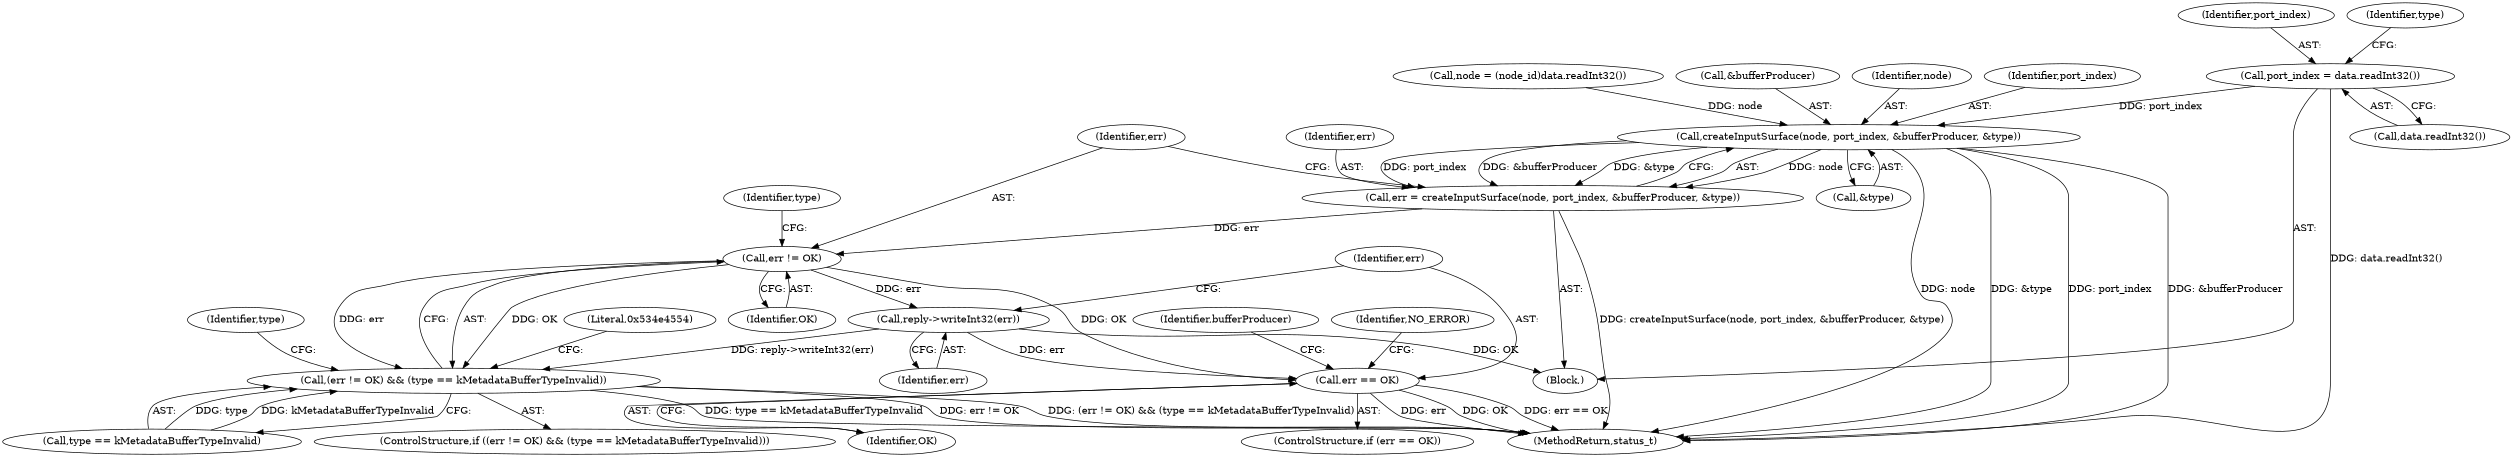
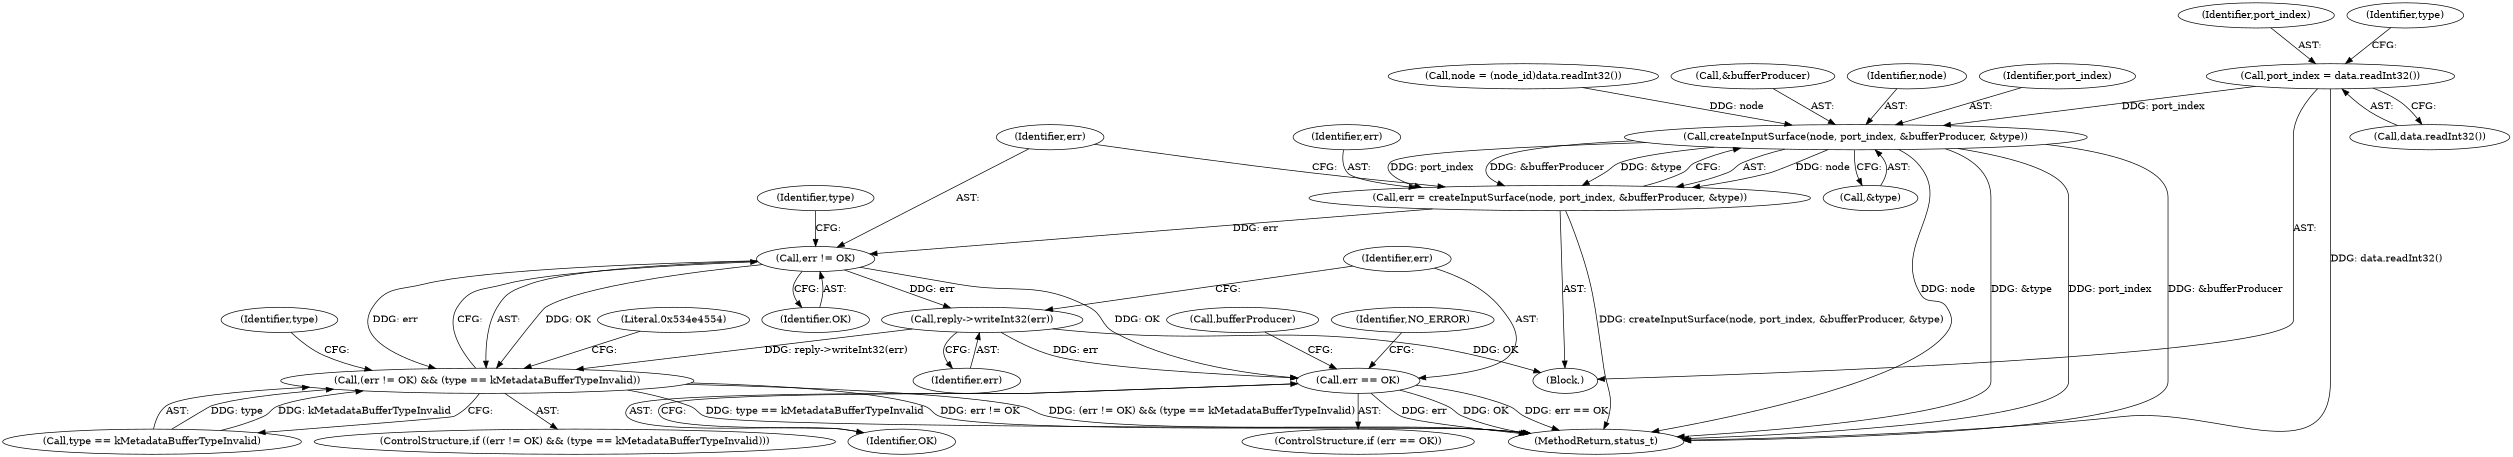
(1226, 320) -> (1243, 320)
